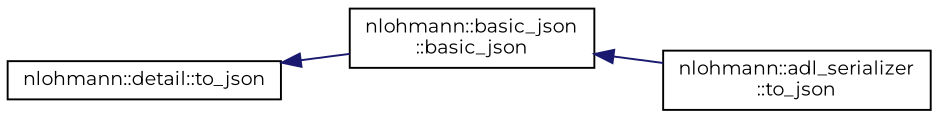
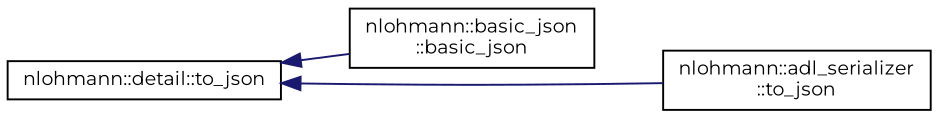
(638, 60) -> (482, 85)
